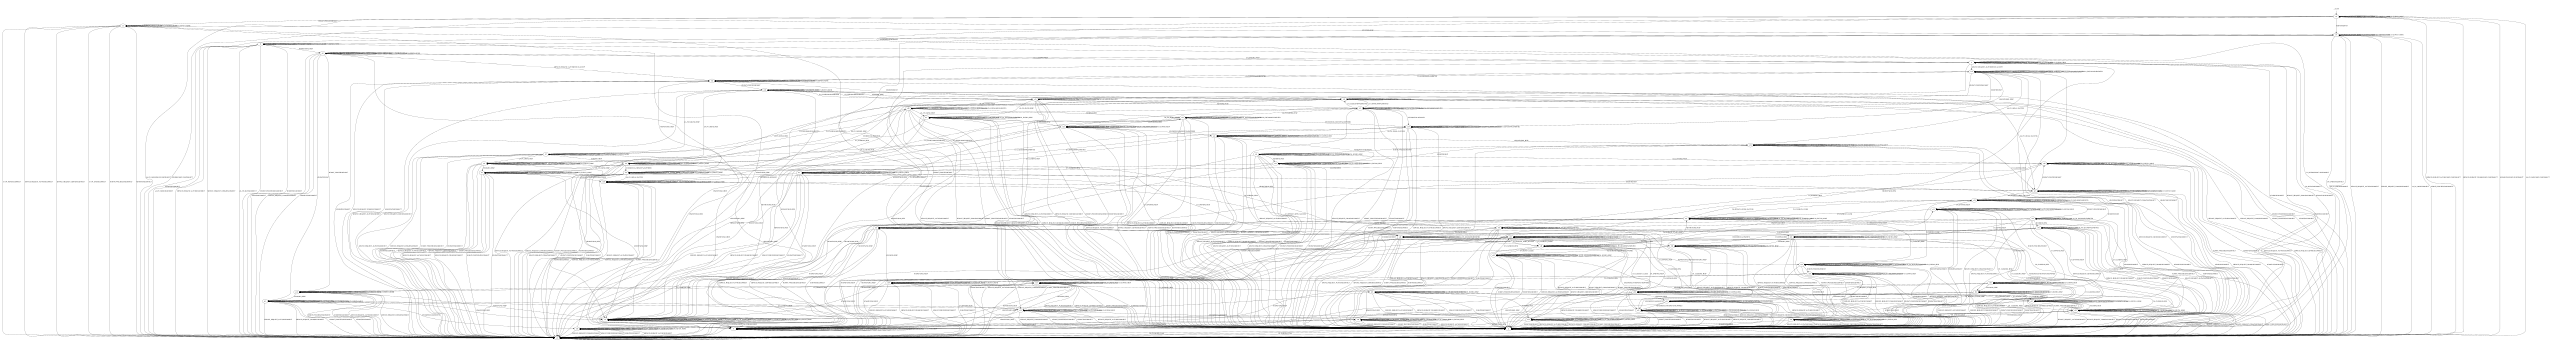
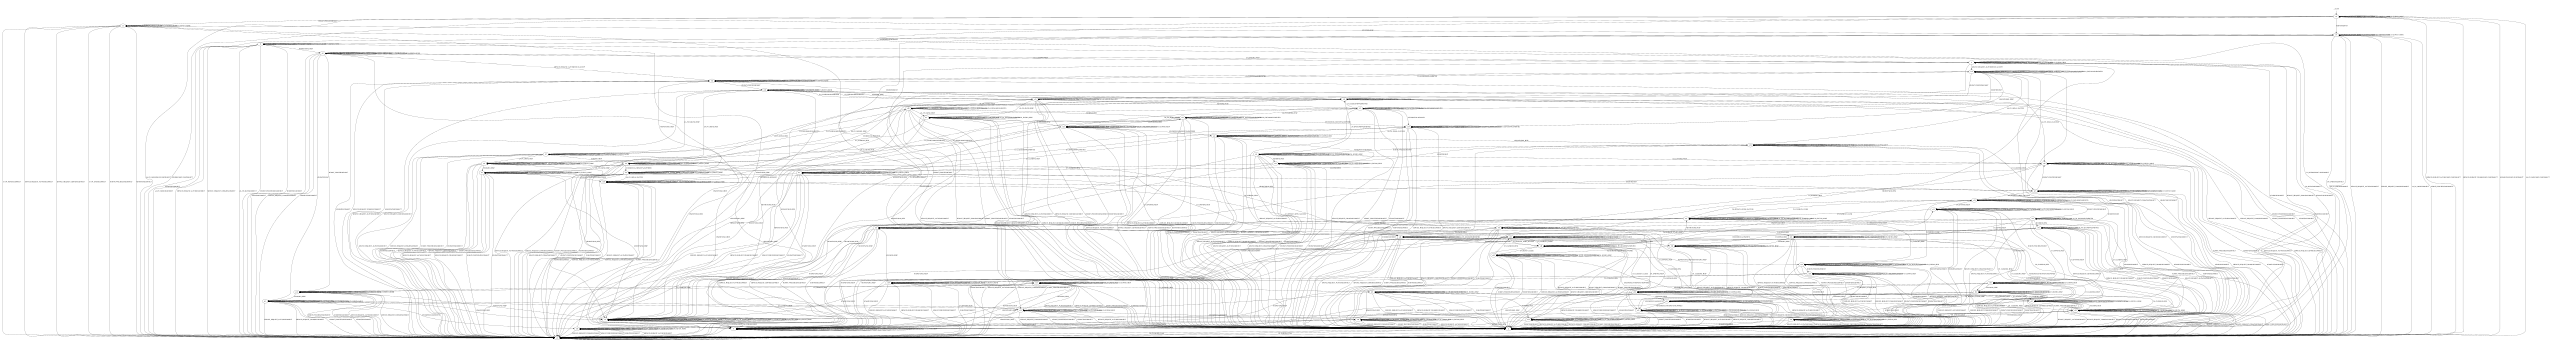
(1402, 90) -> (1403, 85)
(1363, 101) -> (1327, 147)
(1263, 271) -> none
